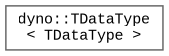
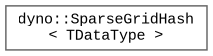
(84, 28) -> (106, 28)
